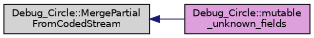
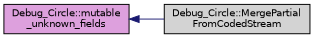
(172, 19) -> (152, 19)
